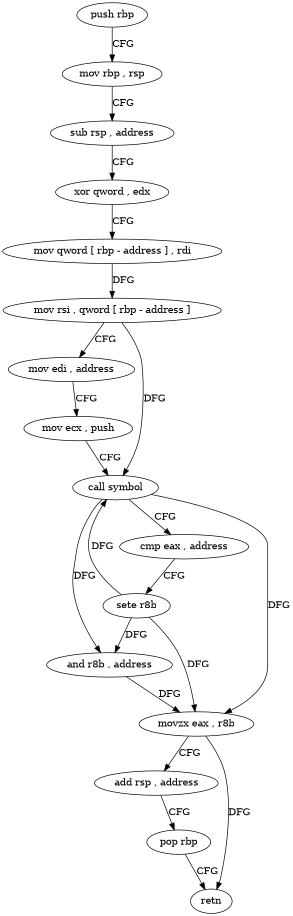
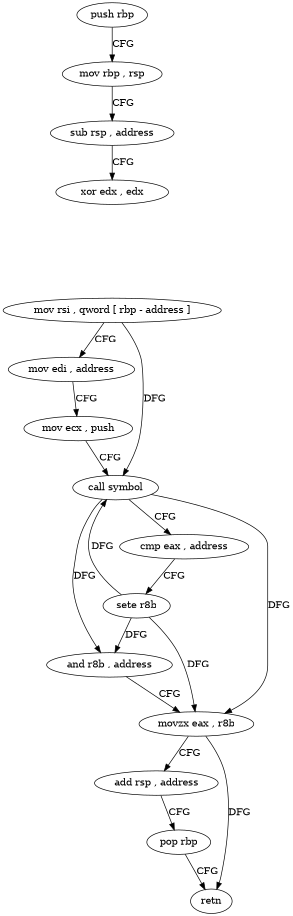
(112, 192) -> (112, 192)
(112, 251) -> none
(170, 694) -> (170, 694)
